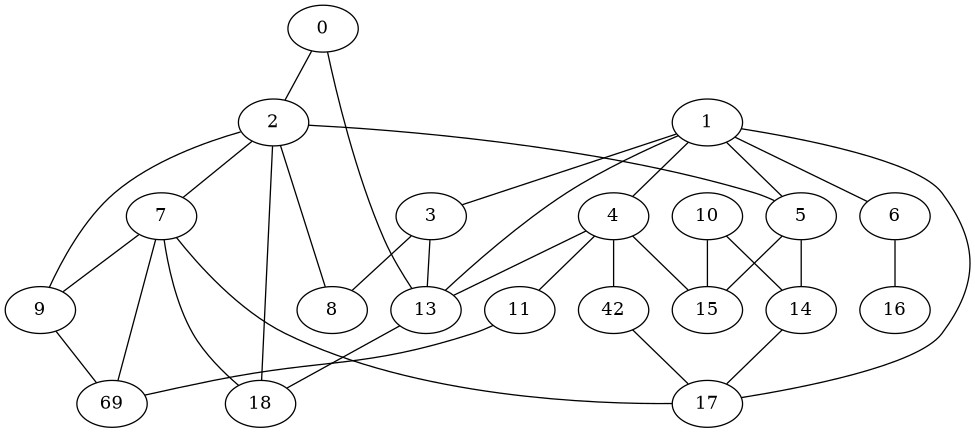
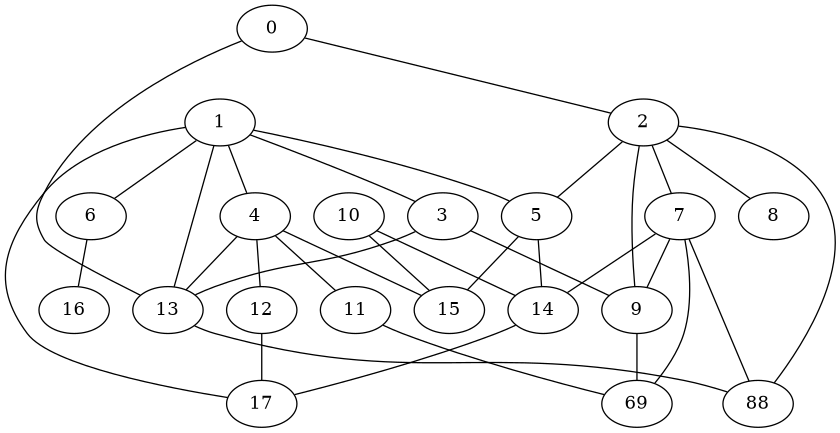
(382, 263) -> (529, 258)
(614, 310) -> (262, 310)
(403, 375) -> (611, 263)
(261, 404) -> (758, 404)
